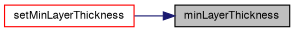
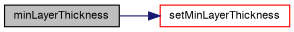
(149, 16) -> (134, 16)
